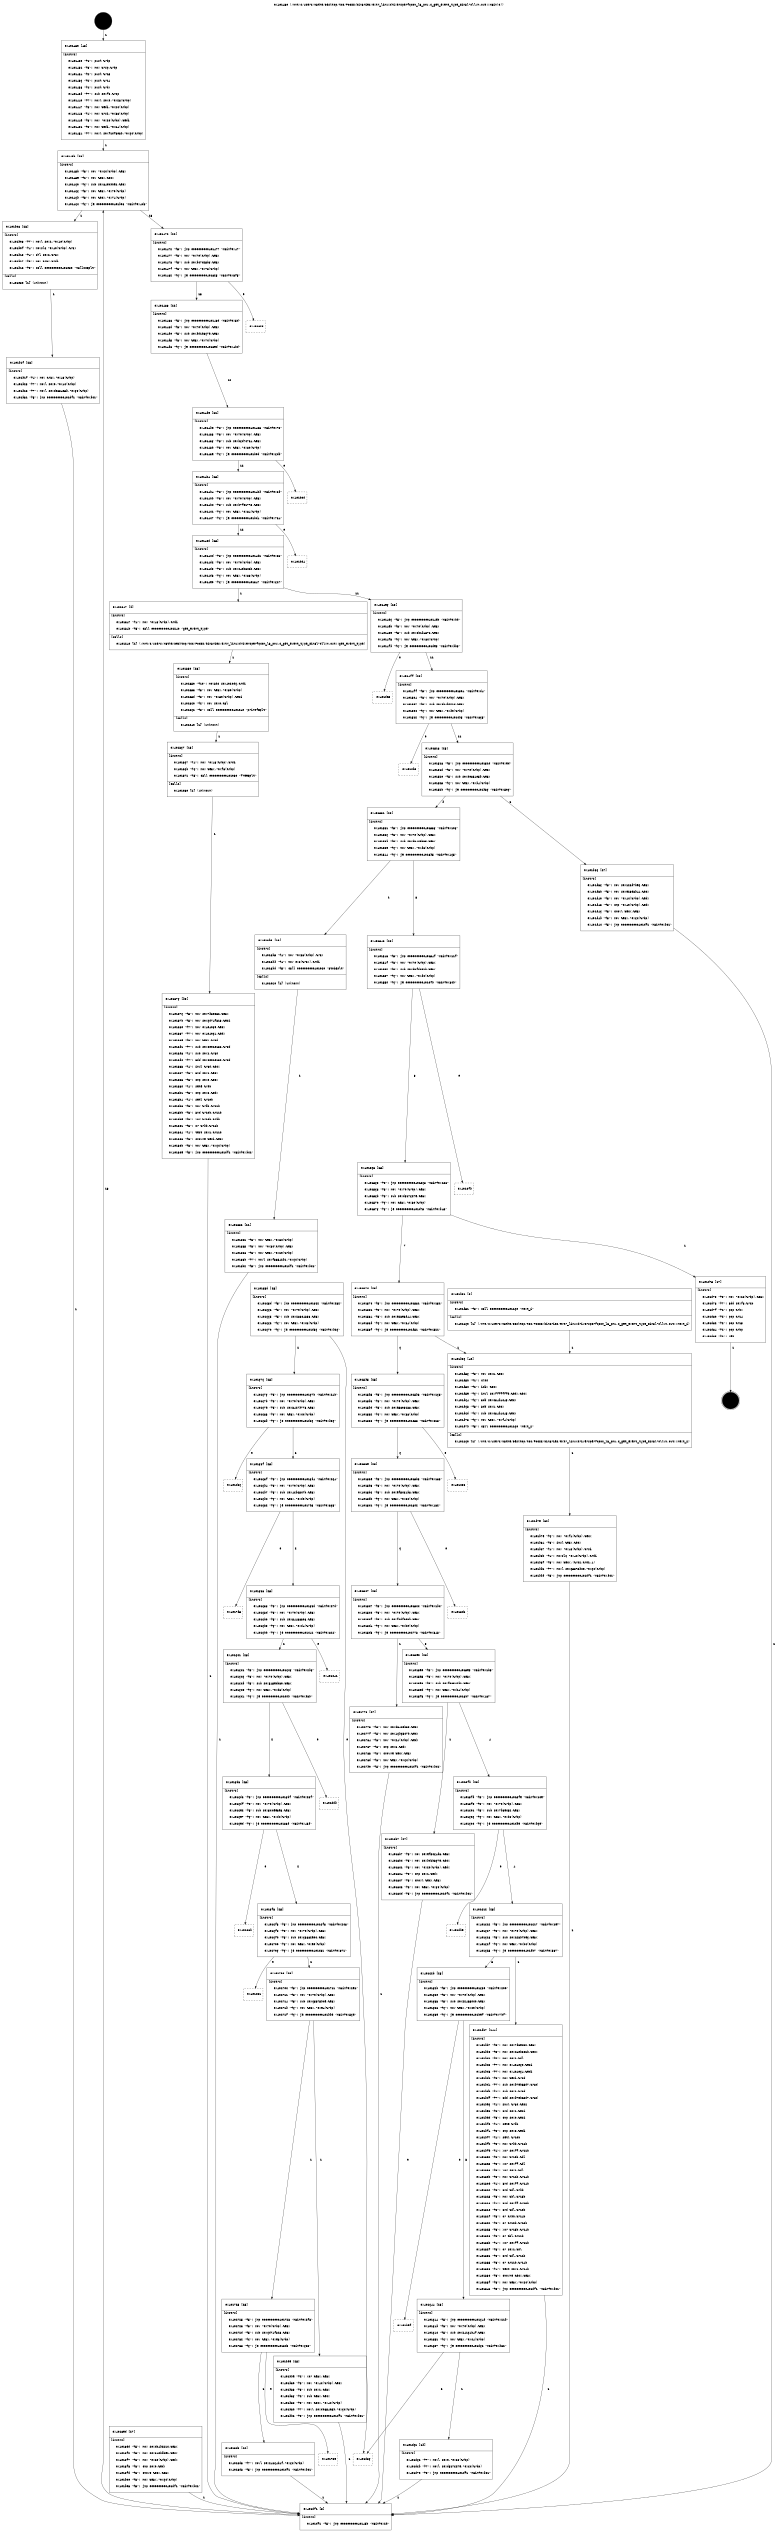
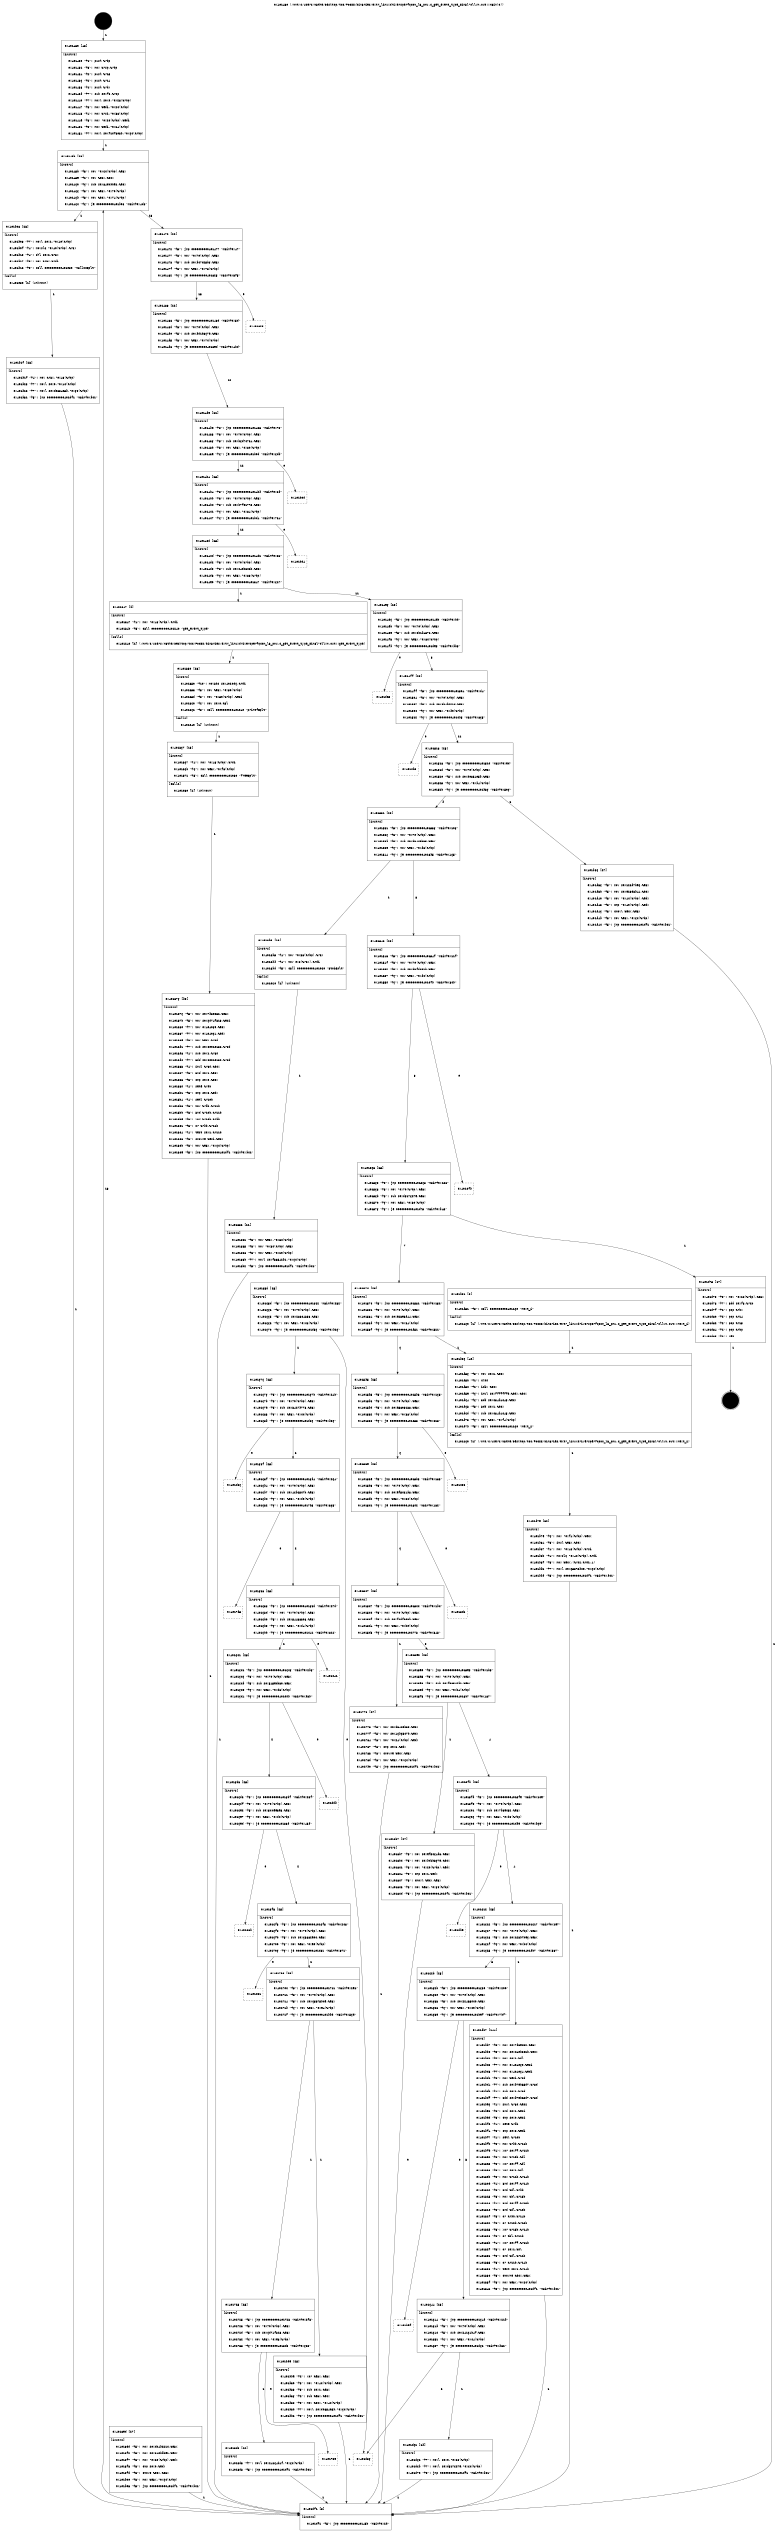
(431, 658) -> (431, 658)
